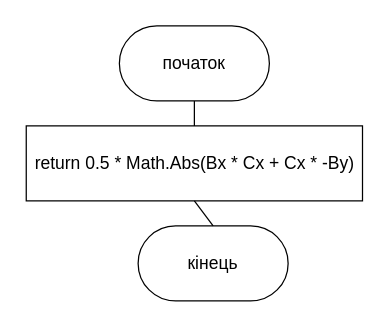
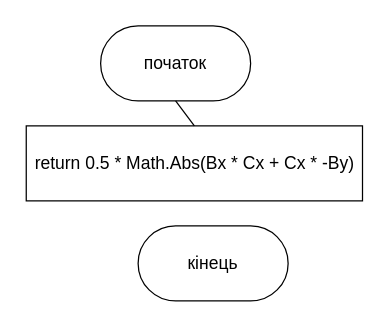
(194, 63) -> (176, 63)
(203, 213) -> none
